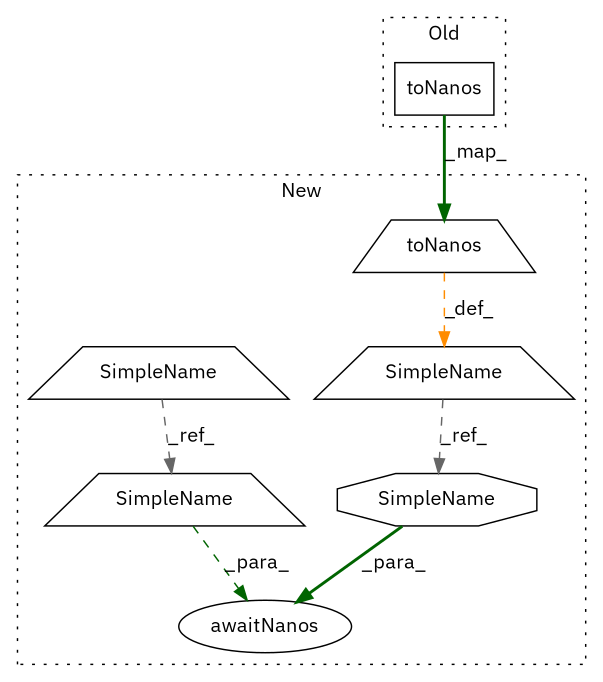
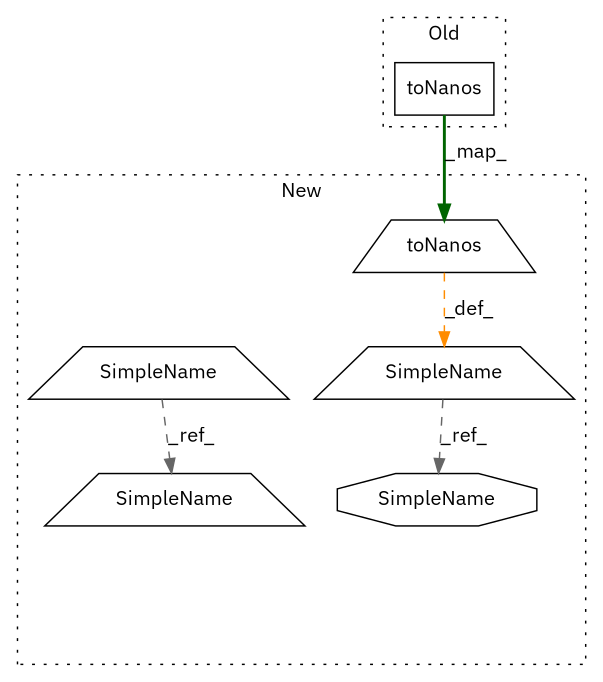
(265, 626) -> none
